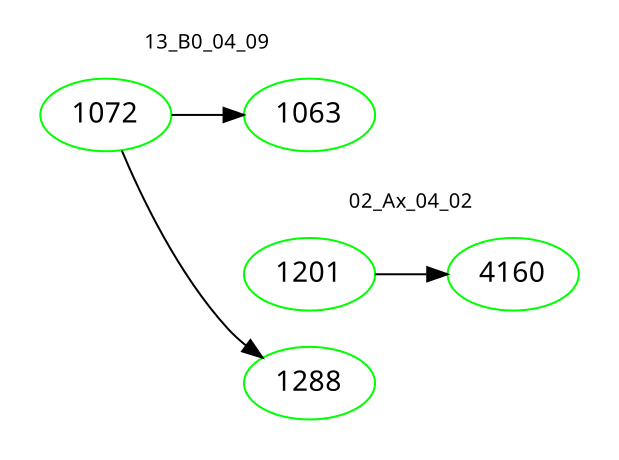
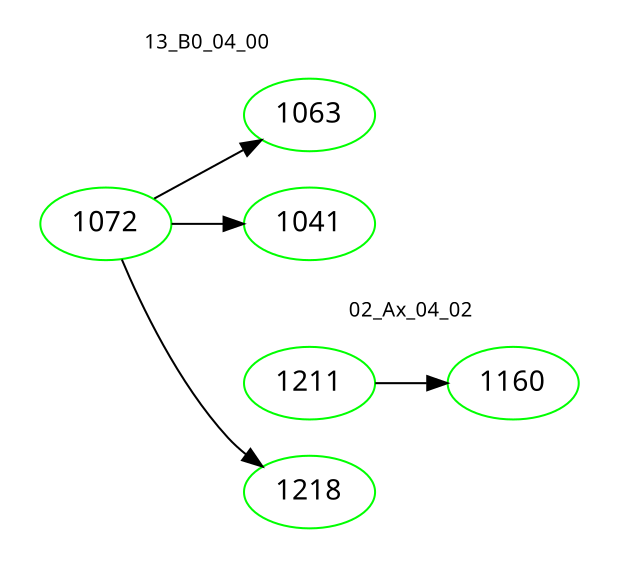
(208, 43) -> (208, 43)
none -> (310, 224)
(310, 274) -> (310, 383)
(513, 274) -> (513, 383)
(310, 383) -> (310, 492)
